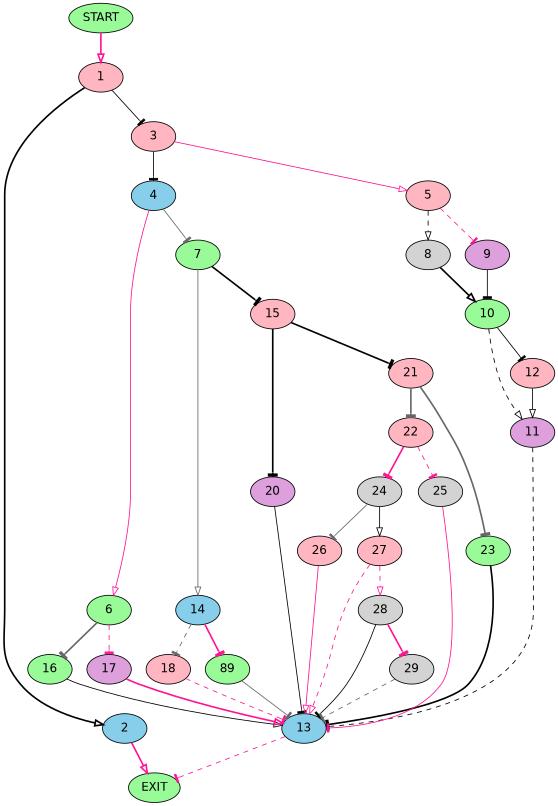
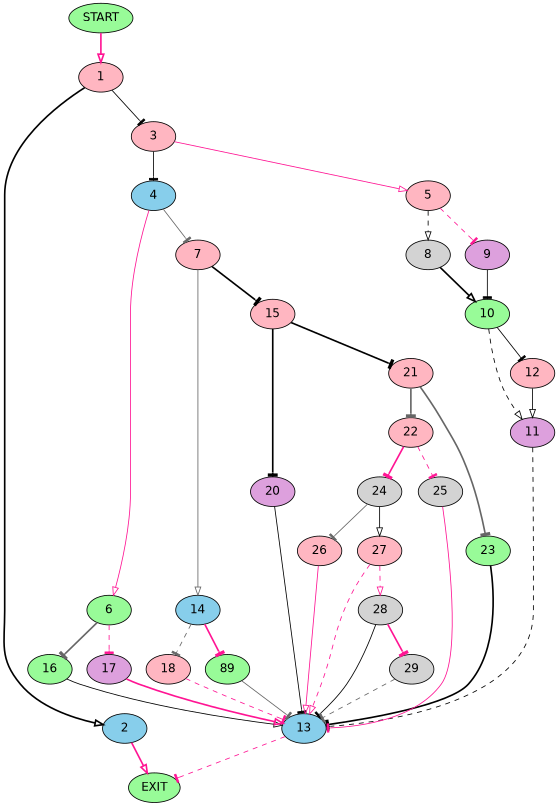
(198, 255) -> (198, 255)
